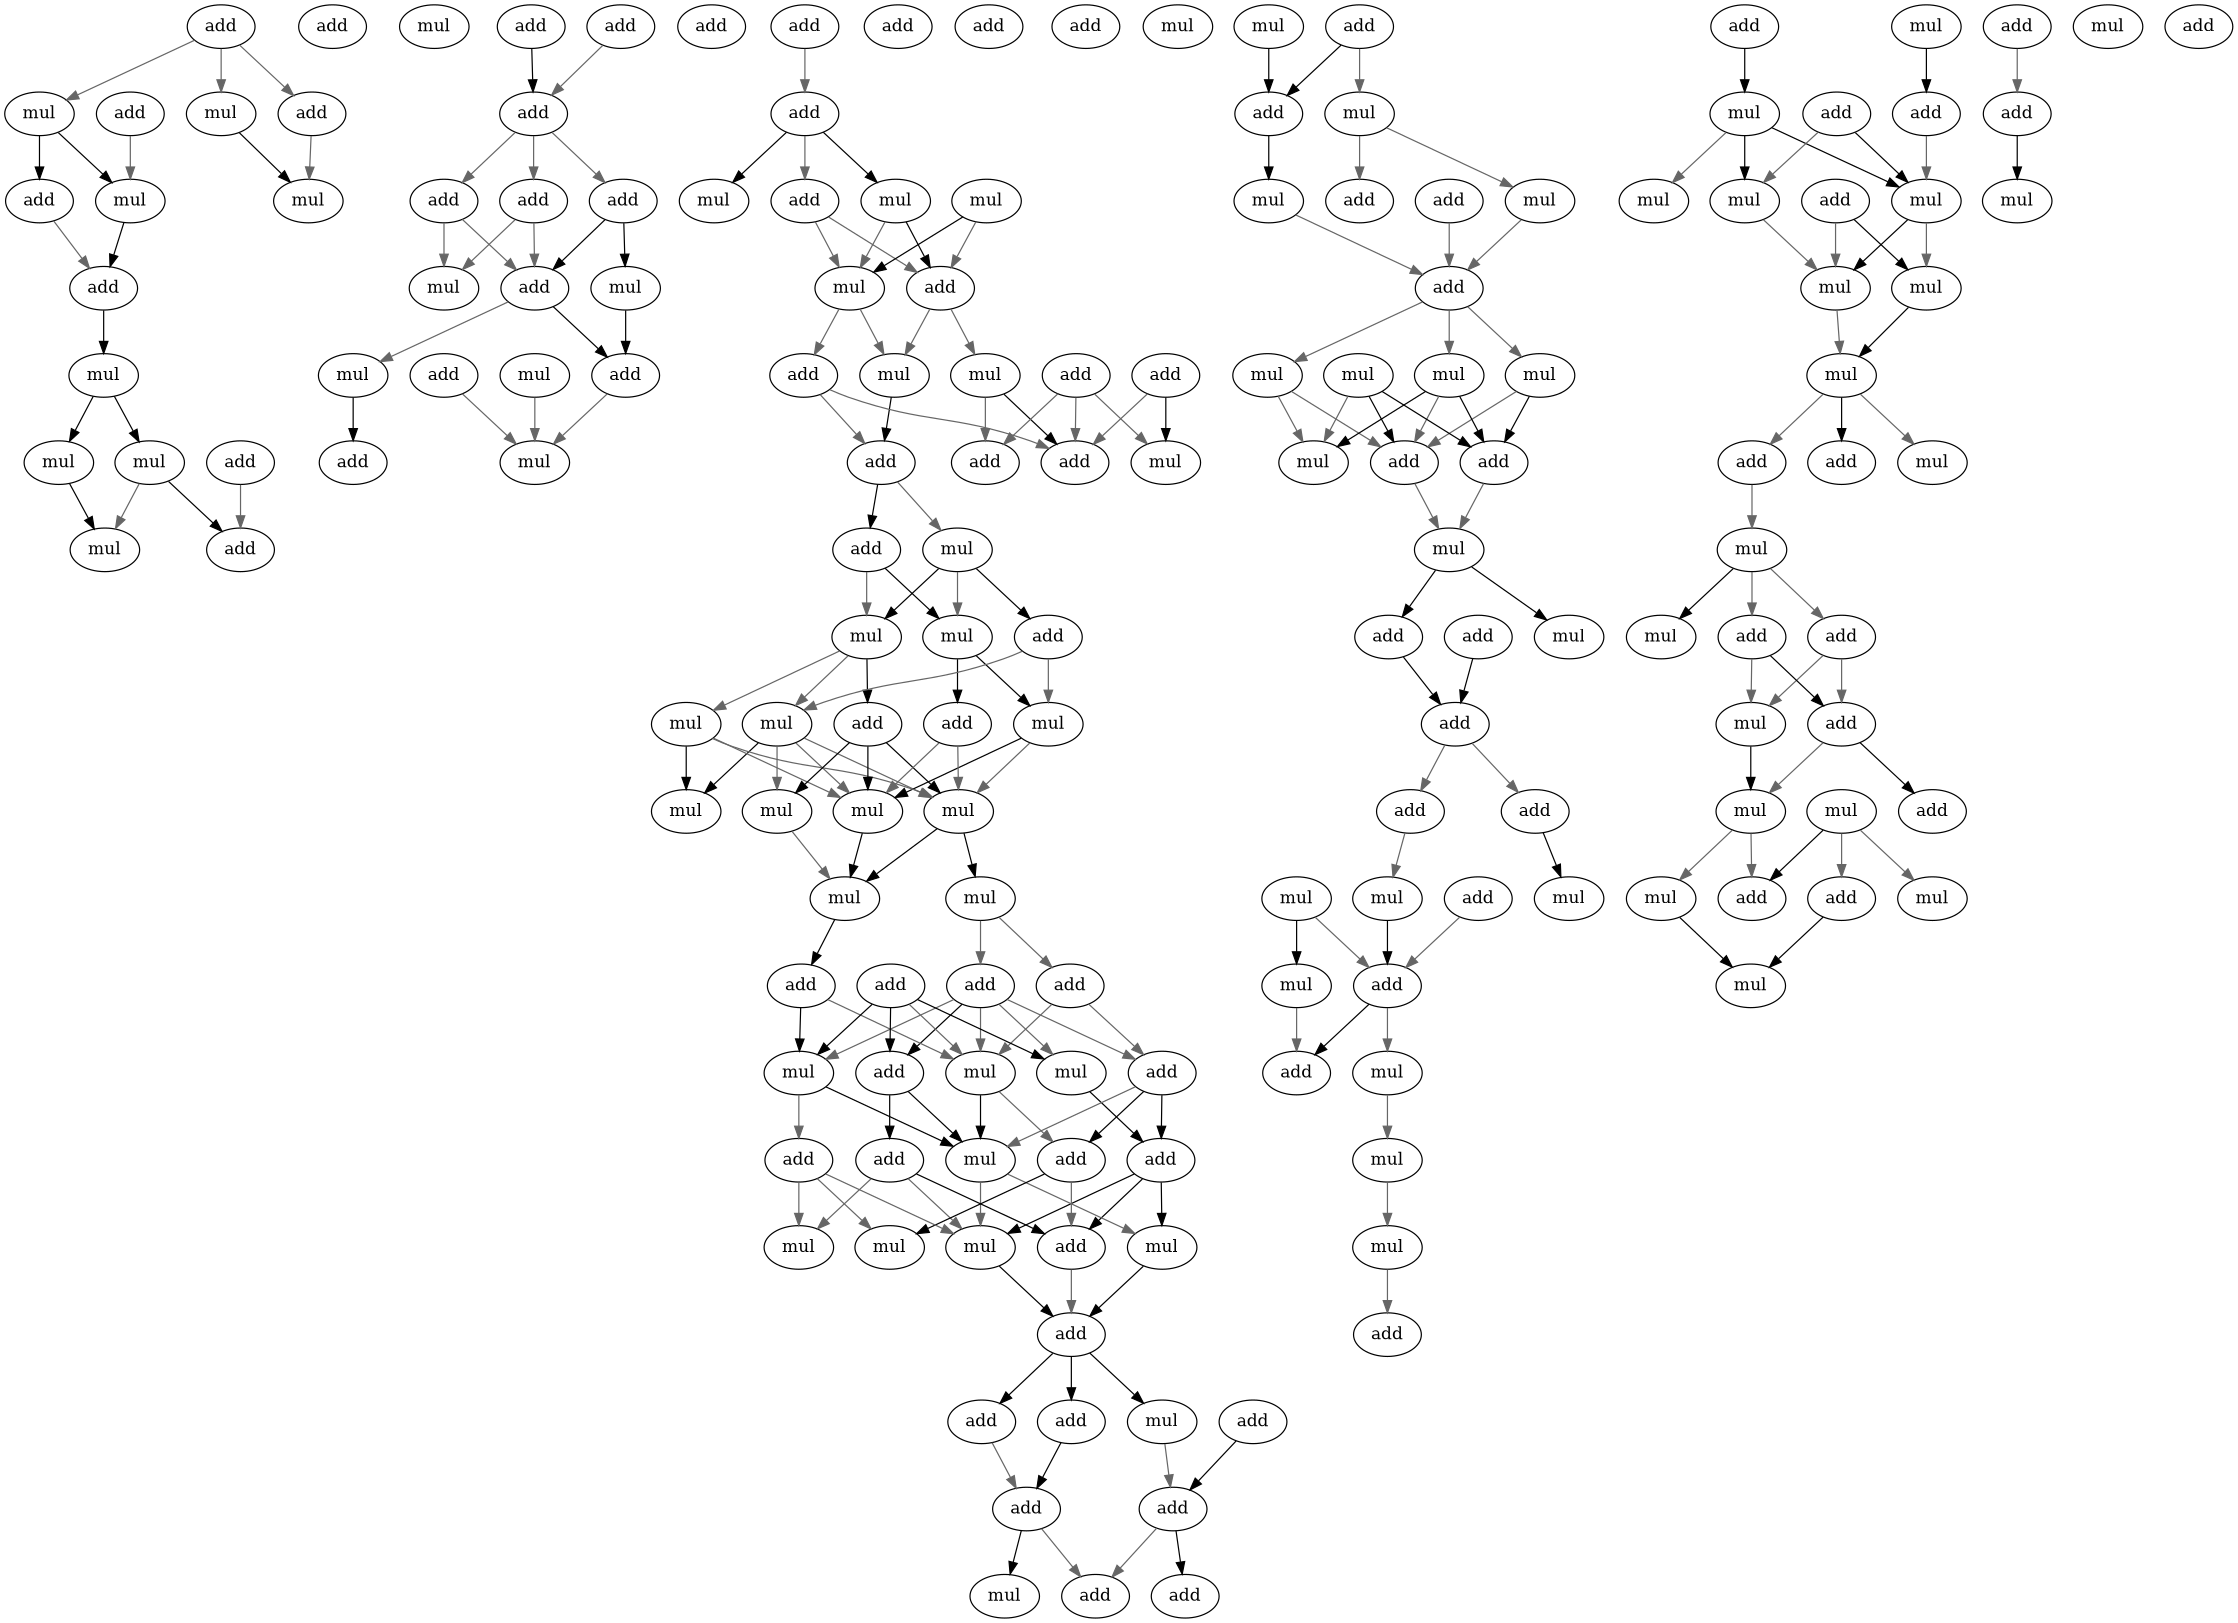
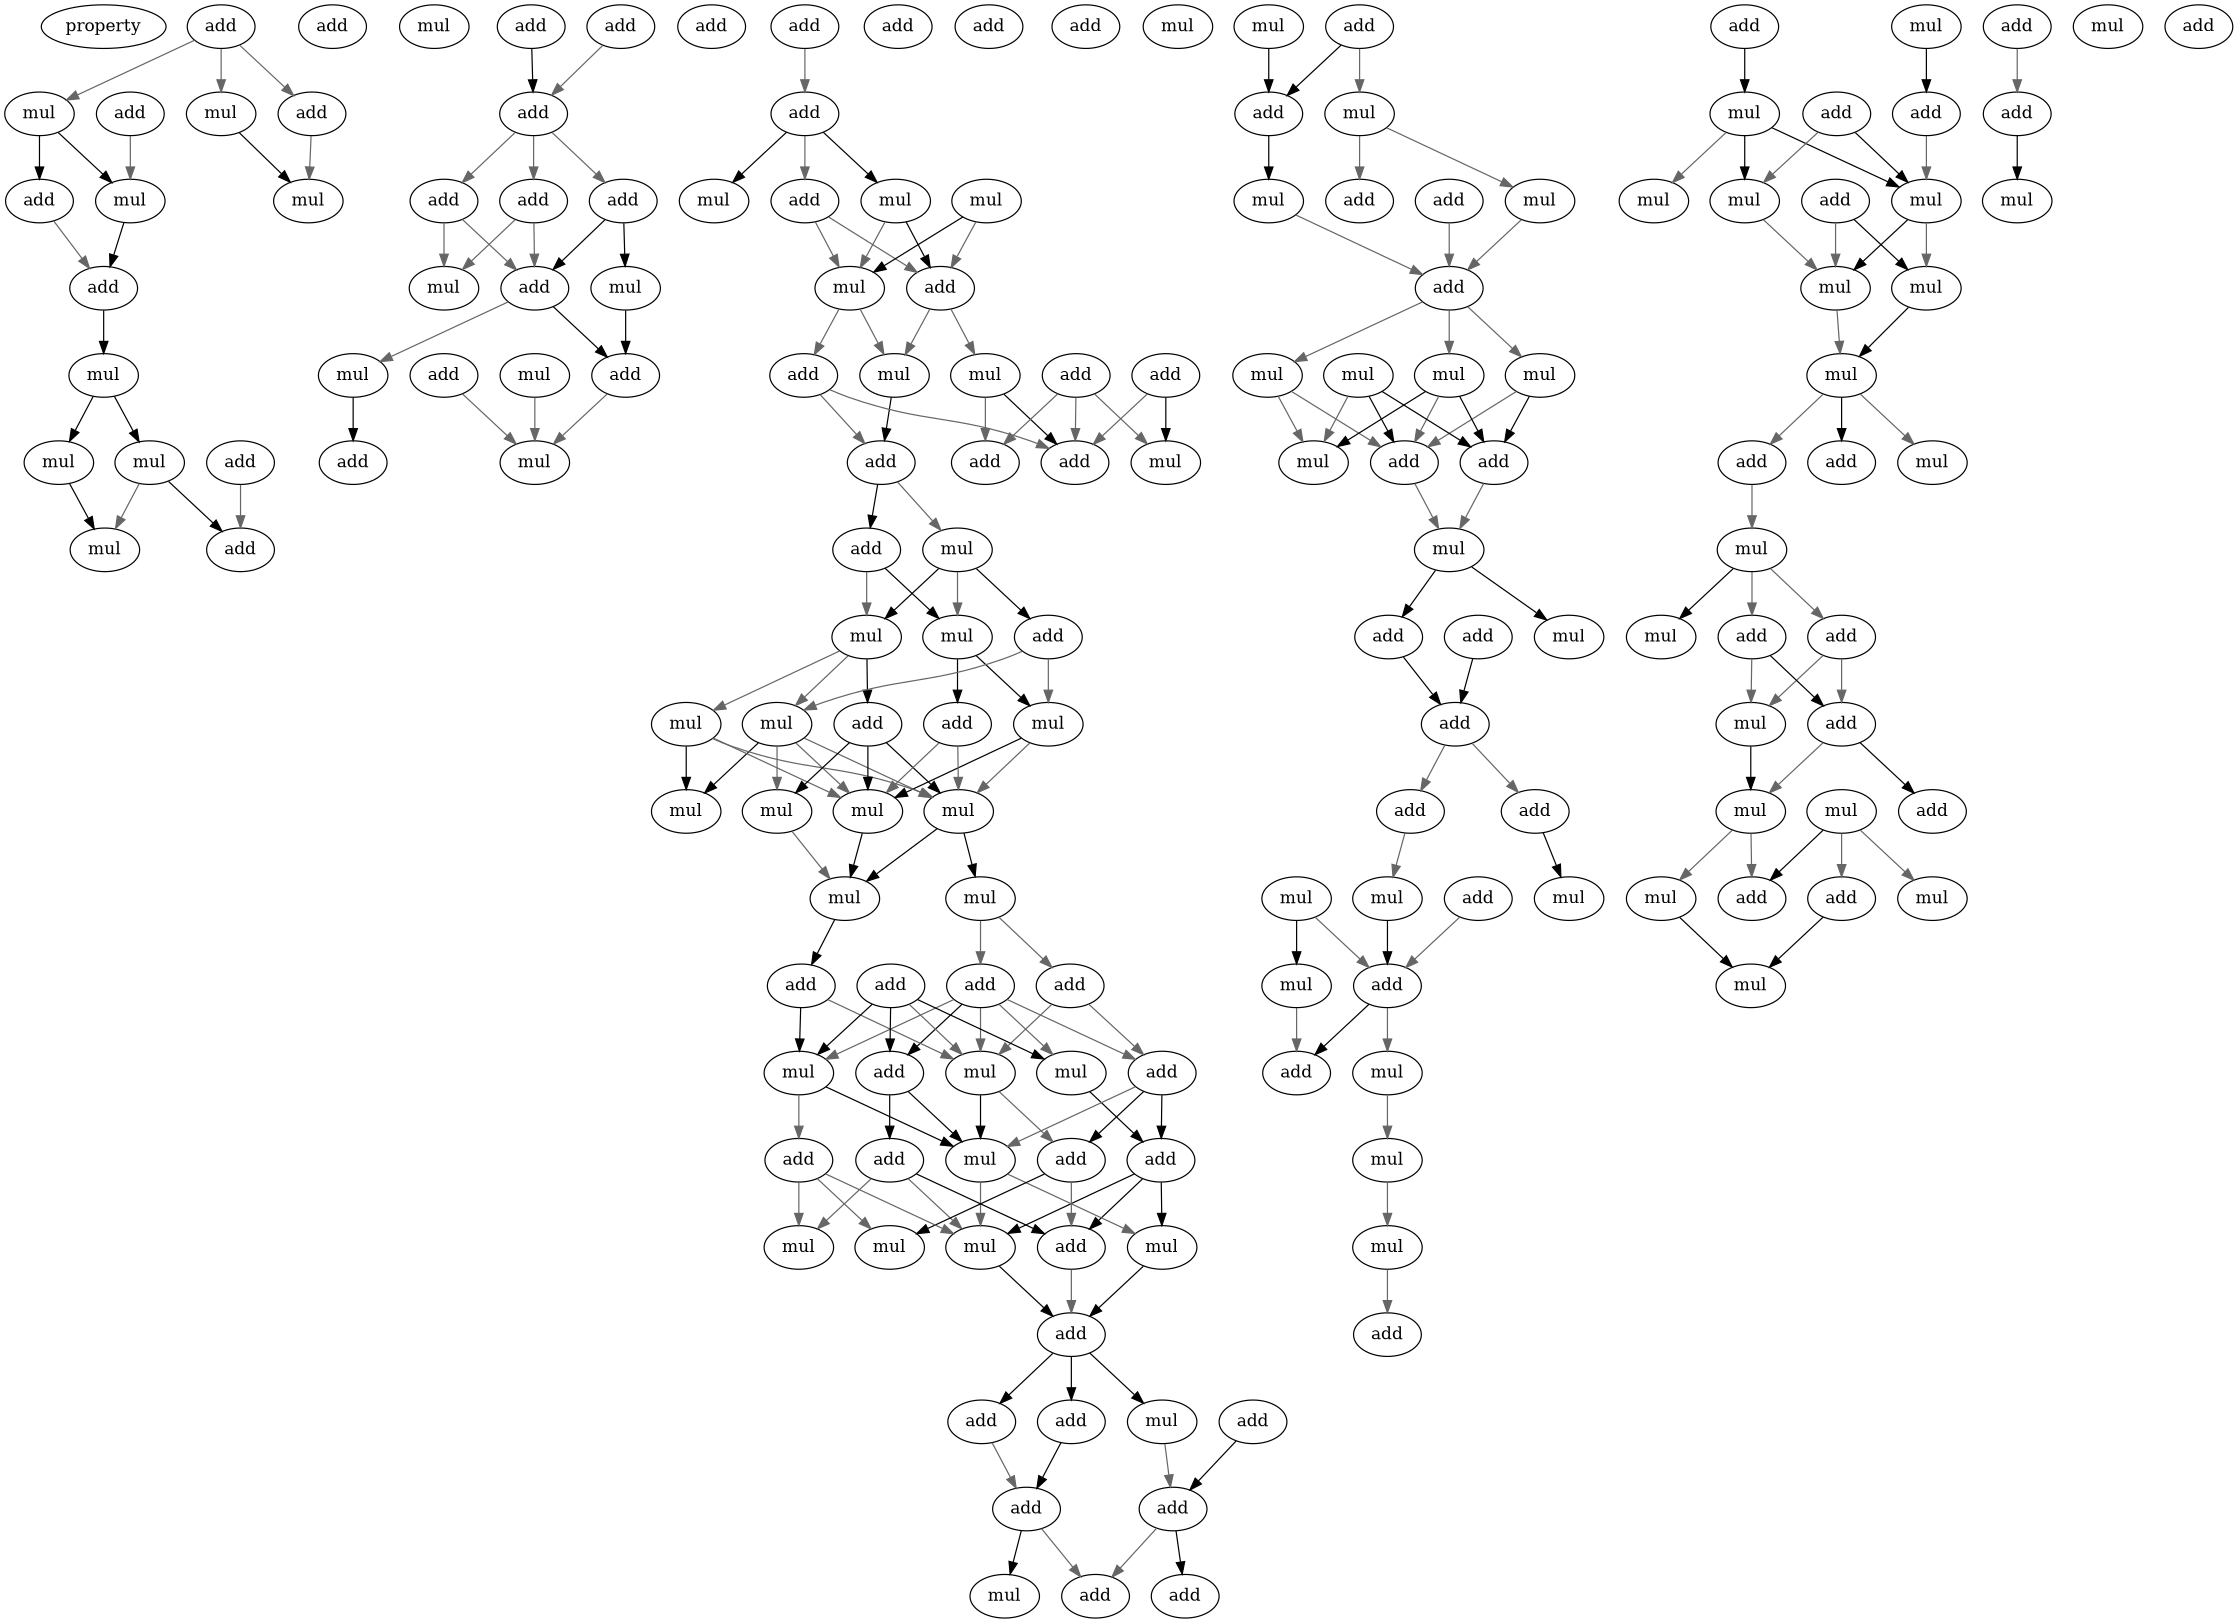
none -> (104, 27)
